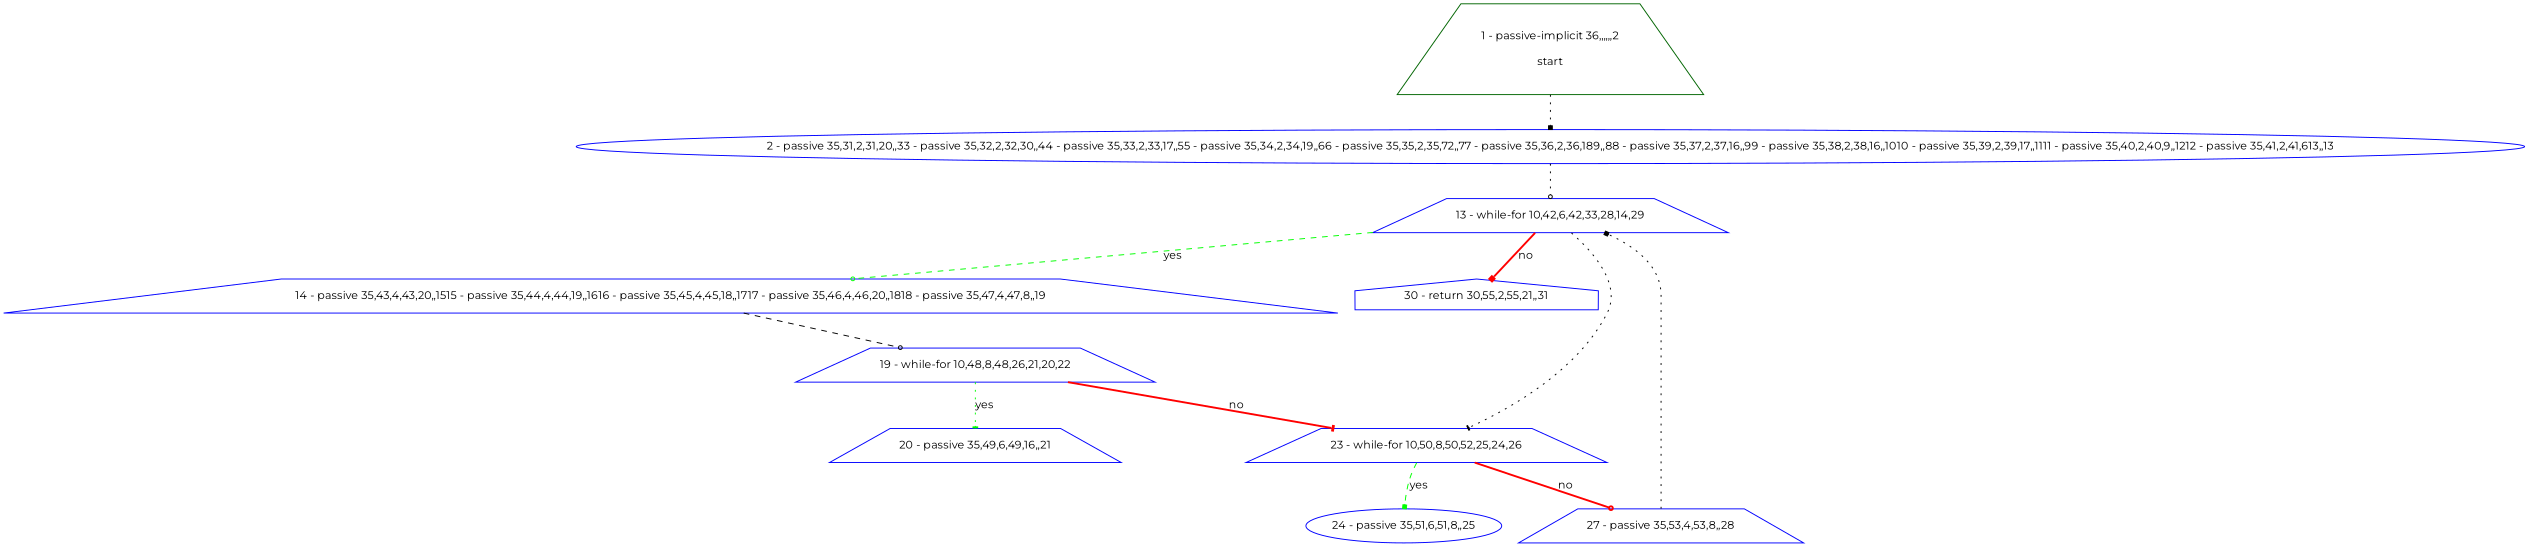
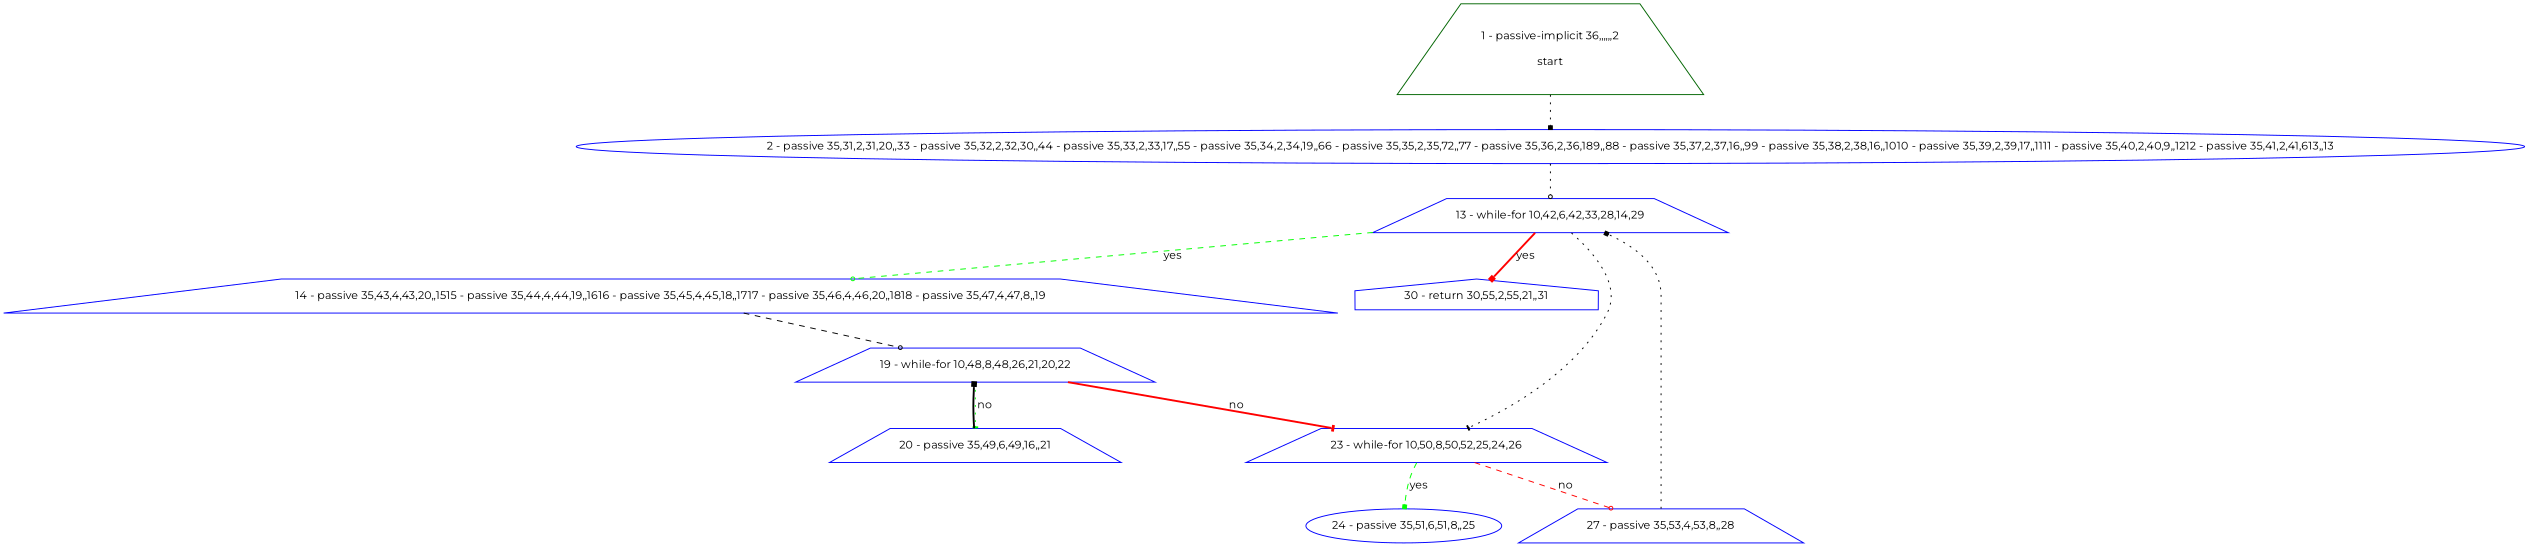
(1526, 256) -> (1526, 256)
(985, 405) -> (985, 405)
none -> (973, 408)
(1542, 485) -> (1542, 485)
